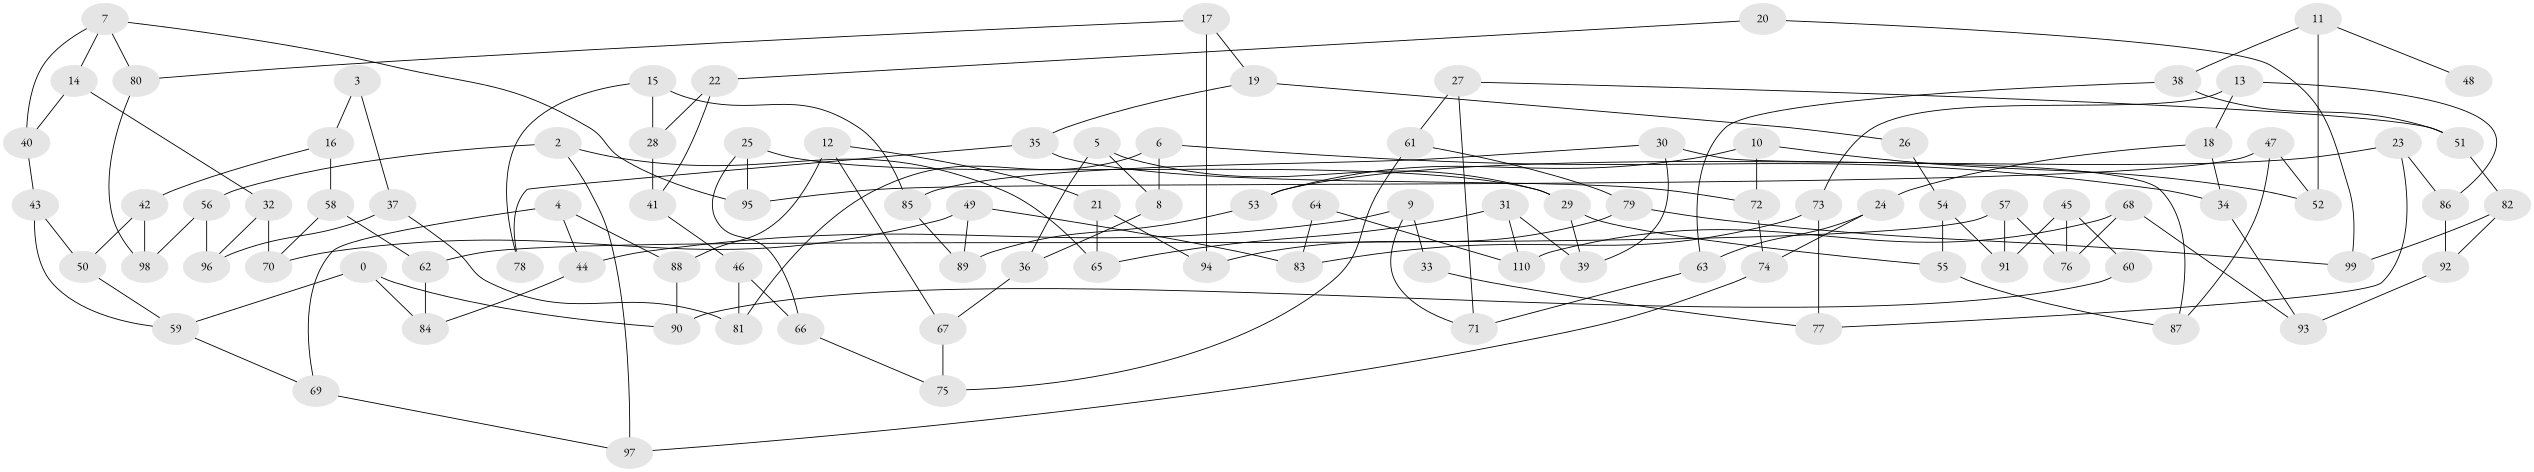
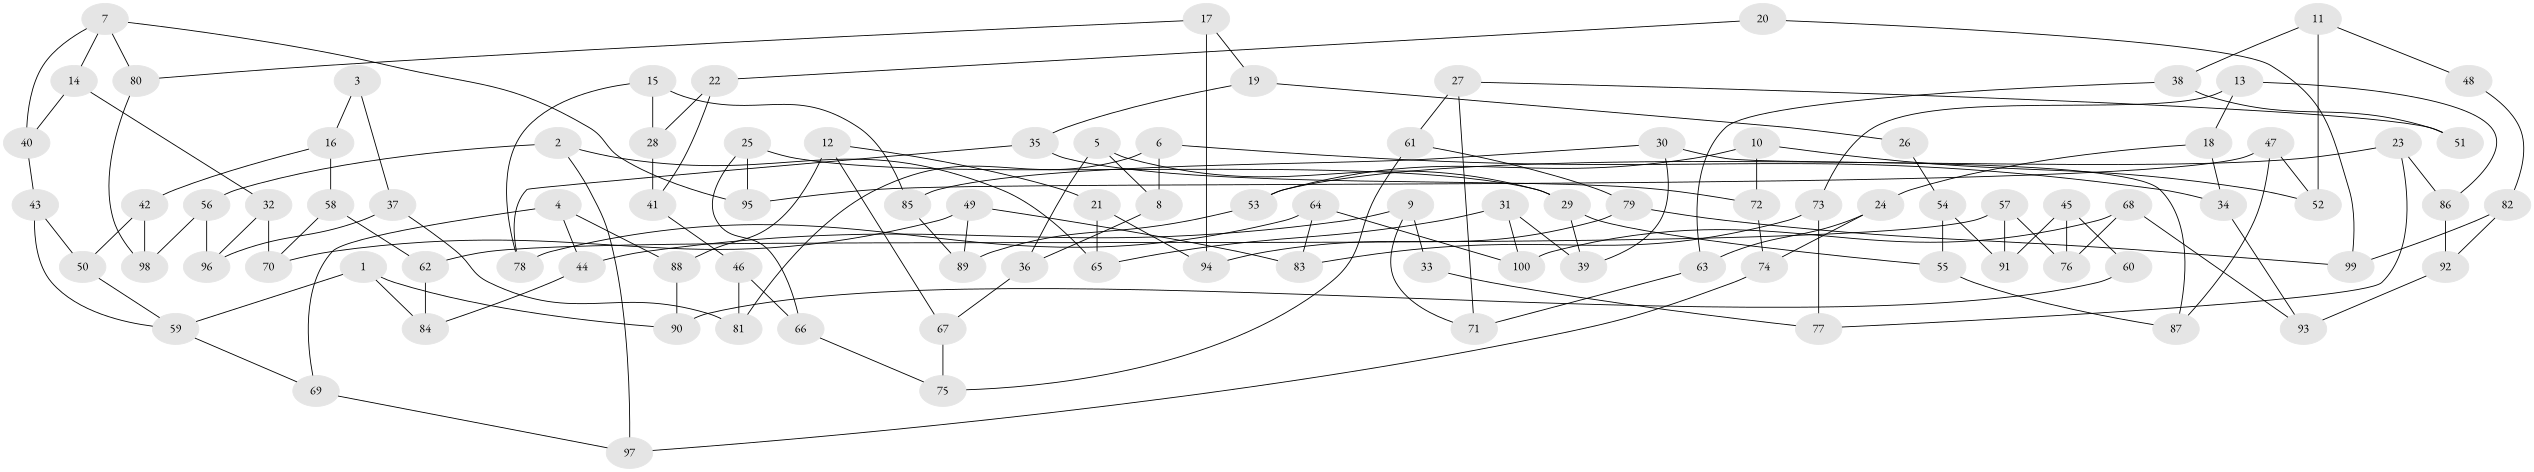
(2486, 177) -> (2522, 134)
none -> (842, 228)
(363, 267) -> (363, 267)
(1522, 267) -> (1522, 267)
